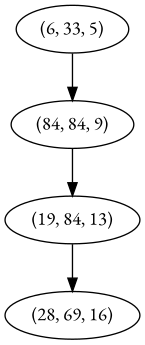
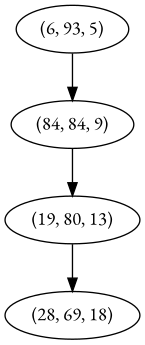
(72, 29) -> (72, 29)
(72, 220) -> (72, 220)
(72, 315) -> (72, 315)
